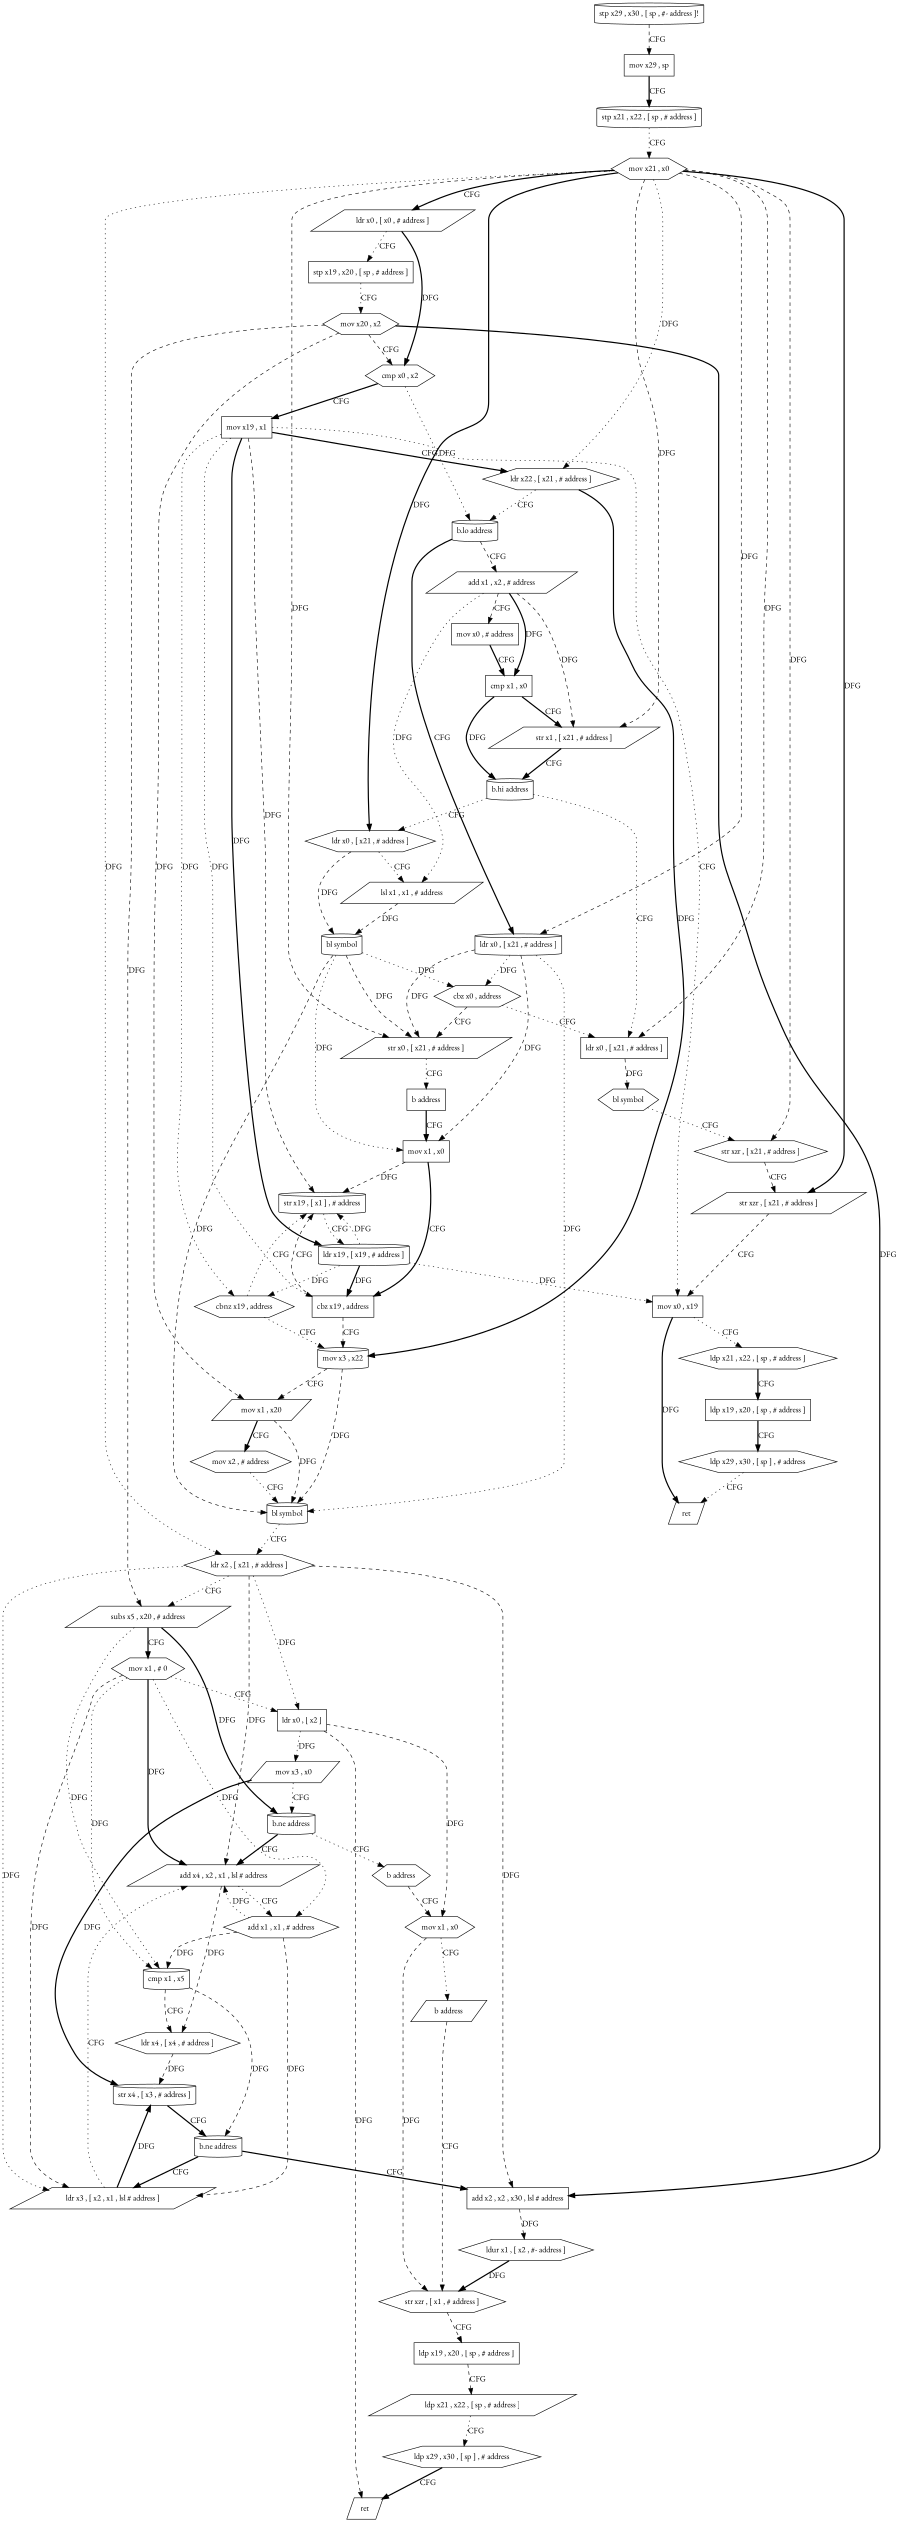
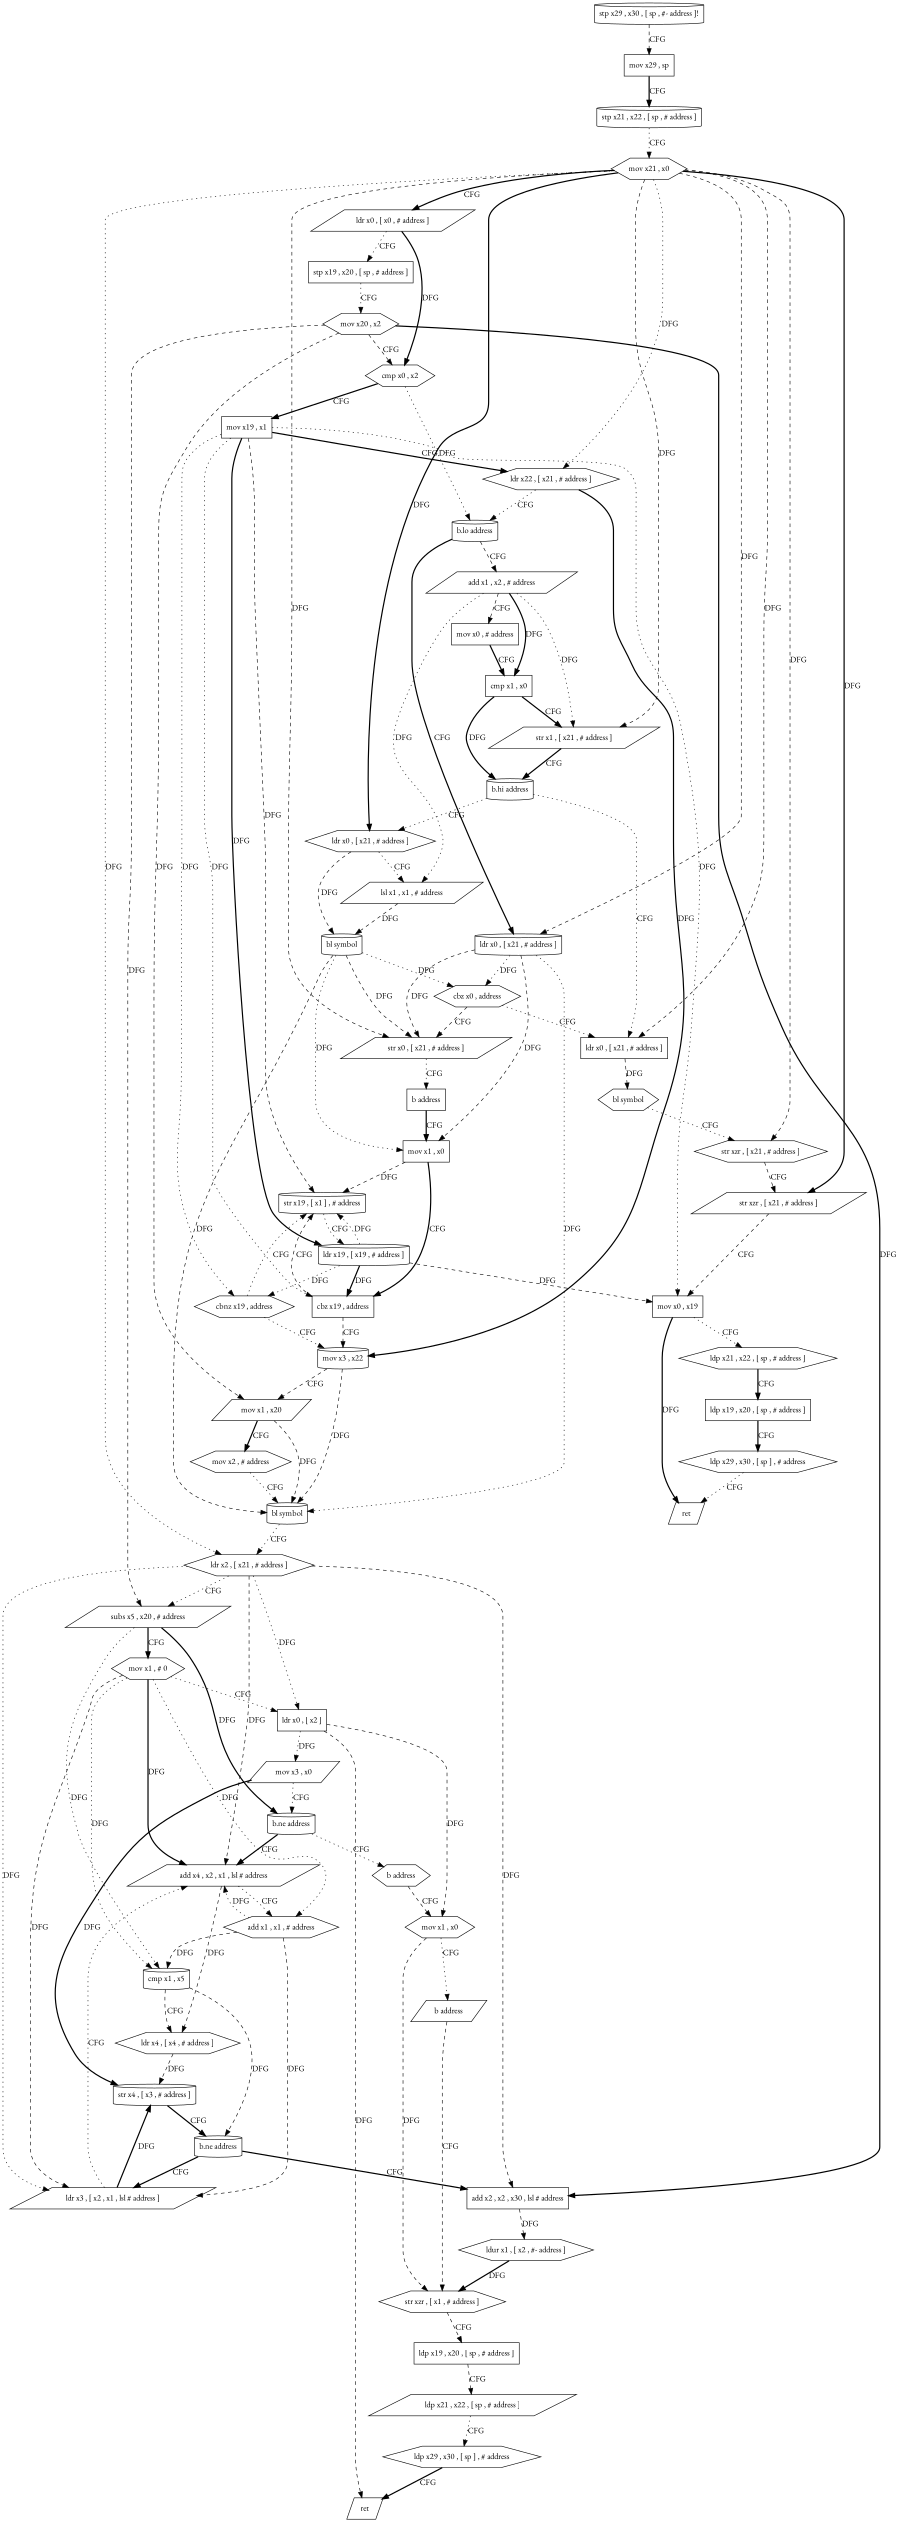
(557, 651) -> (557, 651)
(708, 867) -> (708, 867)
(528, 1282) -> (528, 1282)
